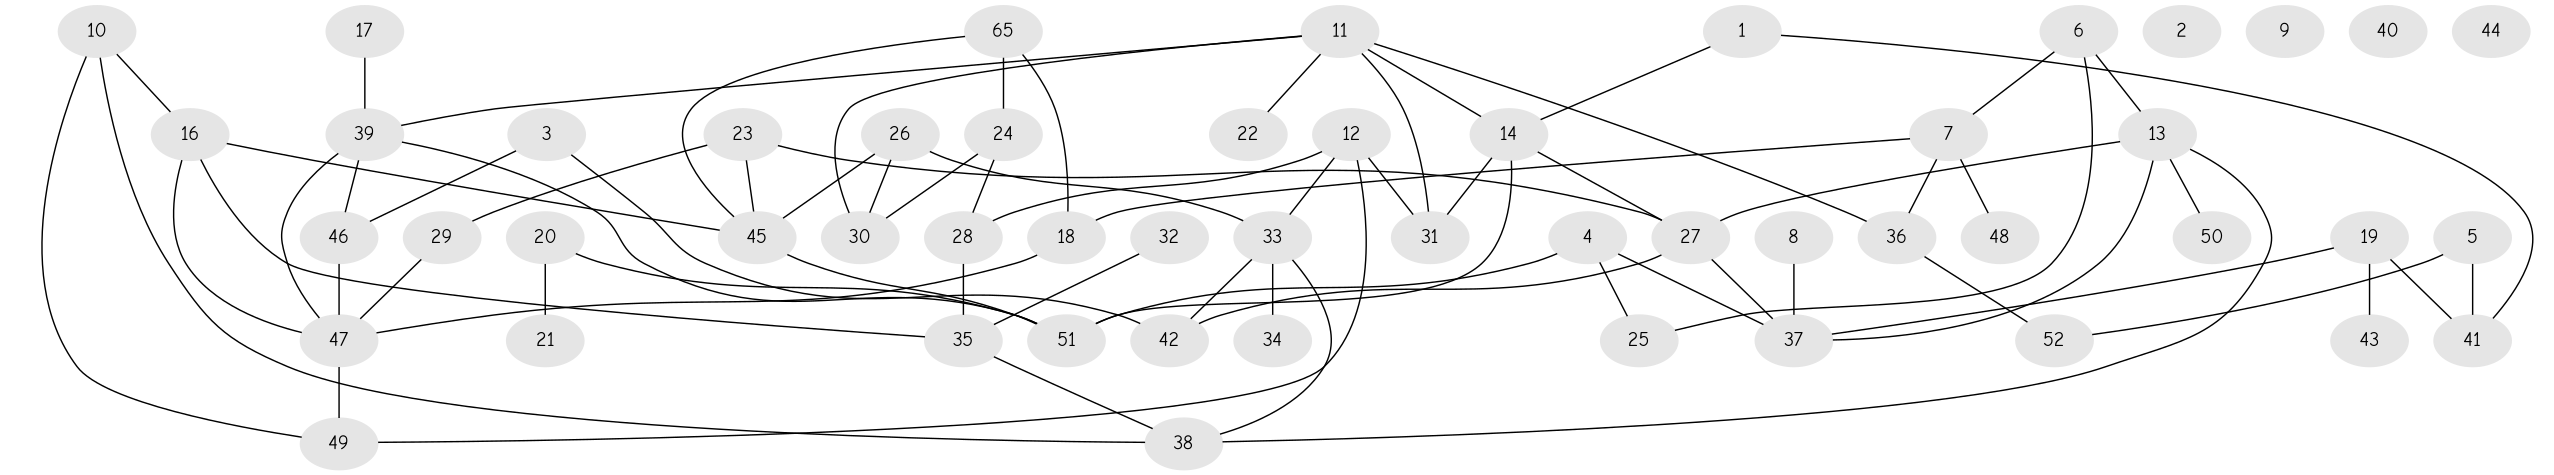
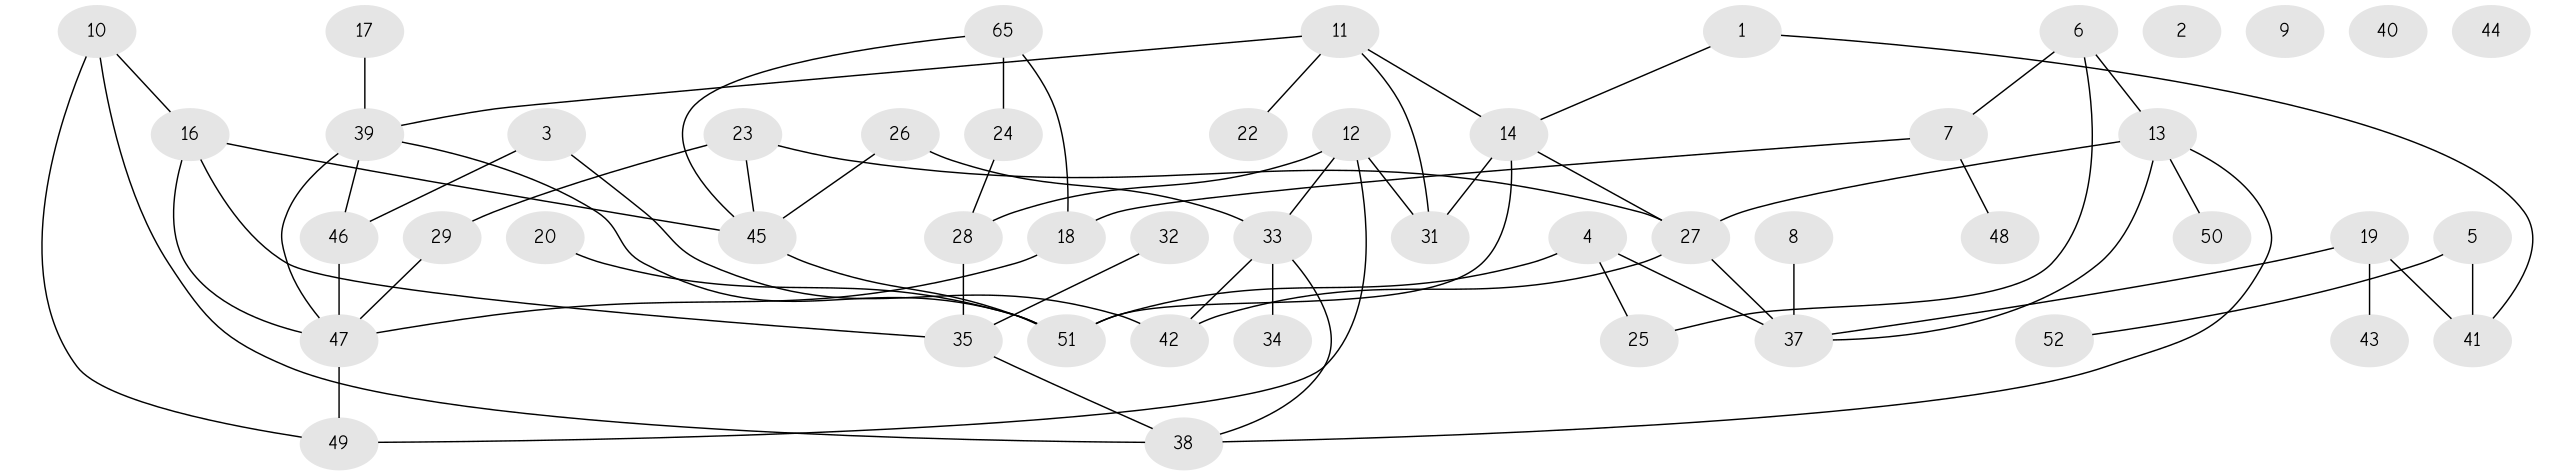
(860, 238) -> none
(1897, 238) -> none
(545, 341) -> none
